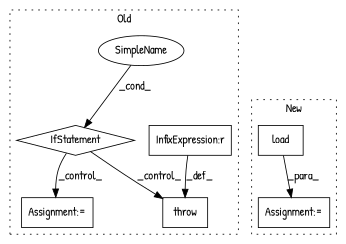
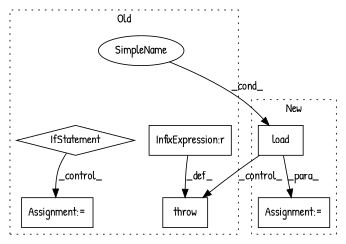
(110, 93) -> (220, 86)
(123, 173) -> (233, 174)
